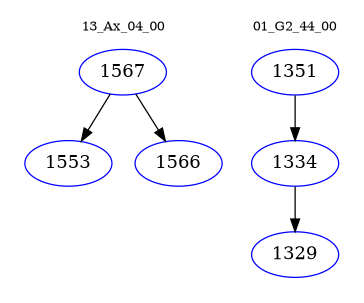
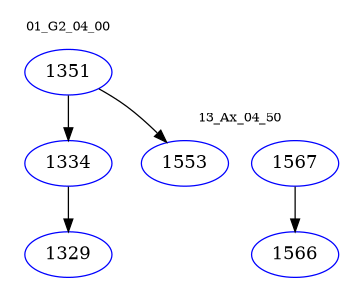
(124, 27) -> (240, 118)
(295, 27) -> (68, 27)
(99, 112) -> (140, 117)
